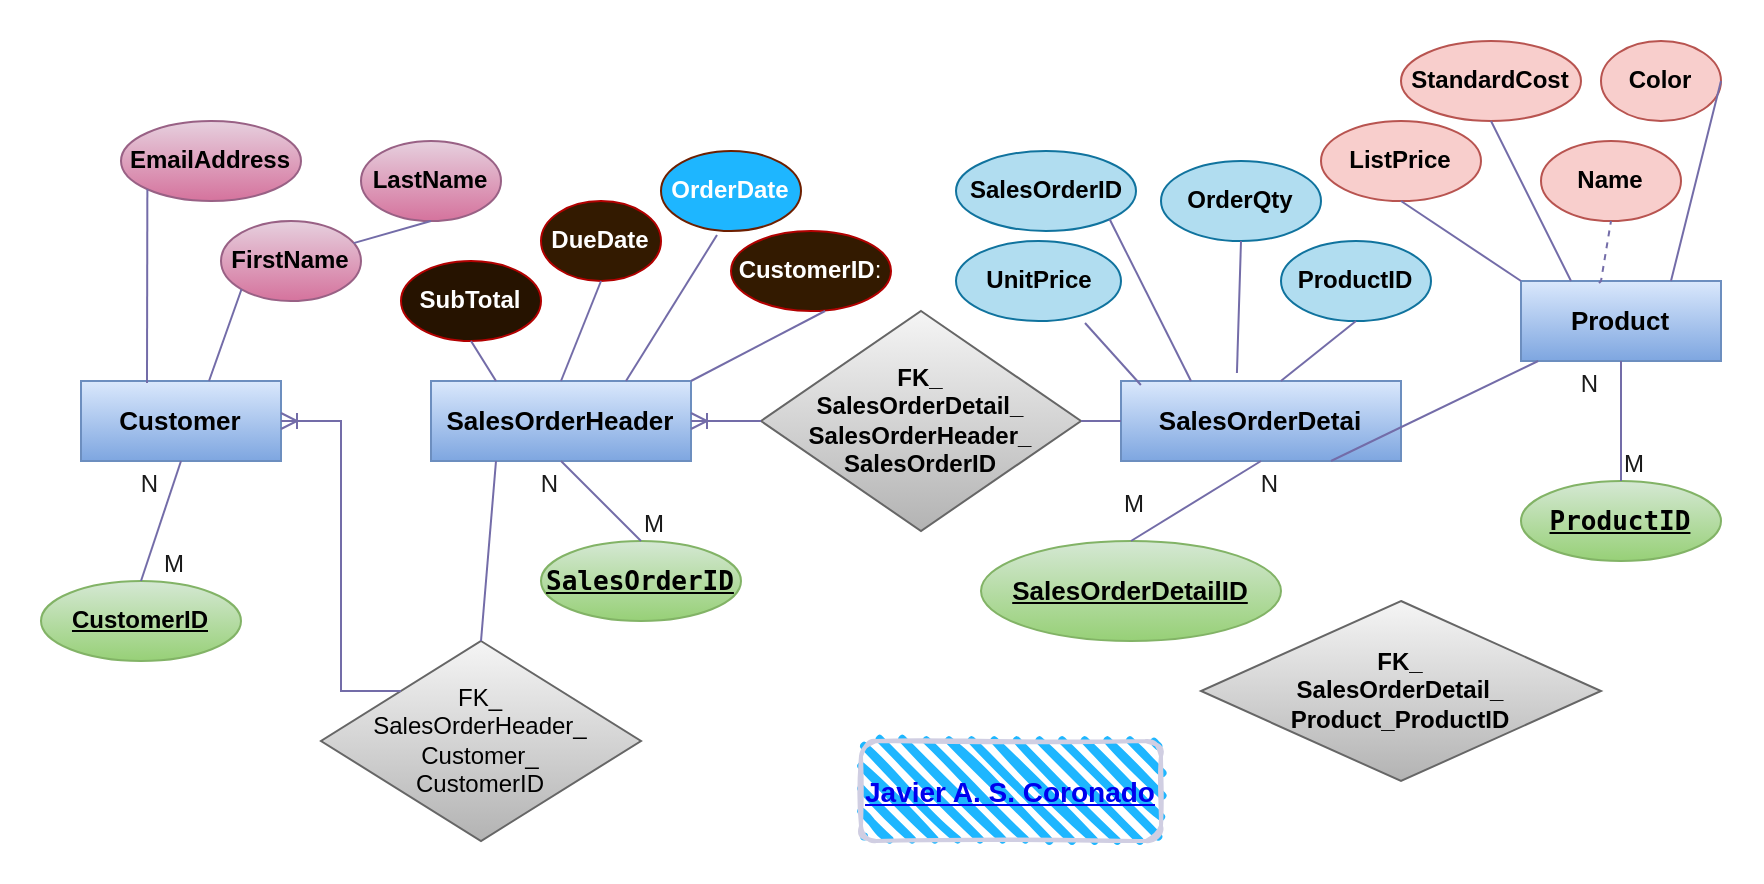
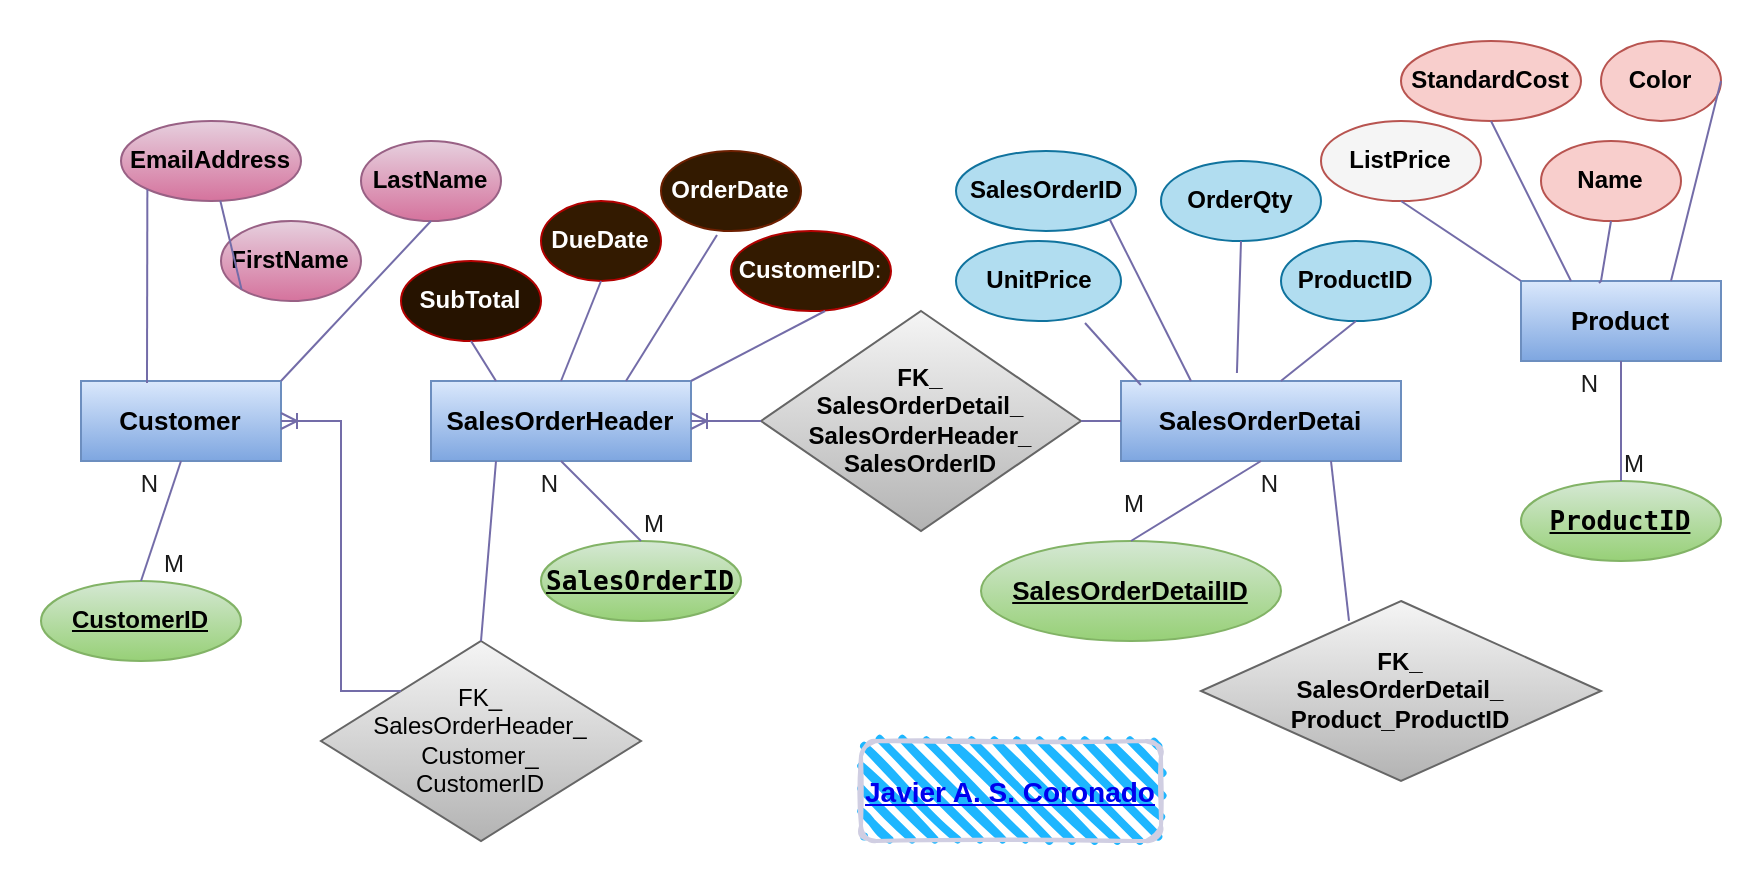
(1401, 161) -> (1401, 161)
(731, 191) -> (731, 191)
(392, 232) -> (356, 301)
(1606, 251) -> (1606, 251)
(225, 335) -> (231, 245)
(1453, 402) -> (1340, 541)
